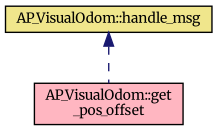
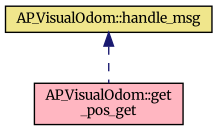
(109, 104) -> (109, 104)
